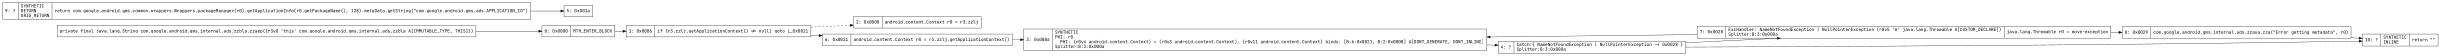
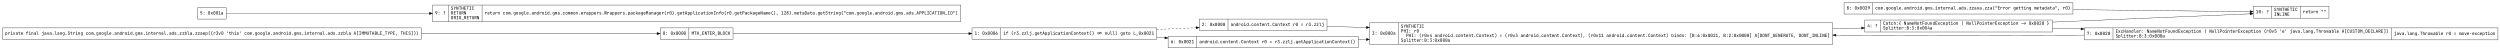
(546, 11) -> (328, 13)
none -> (1347, 27)
(2115, 32) -> none
(1541, 49) -> (1908, 28)
